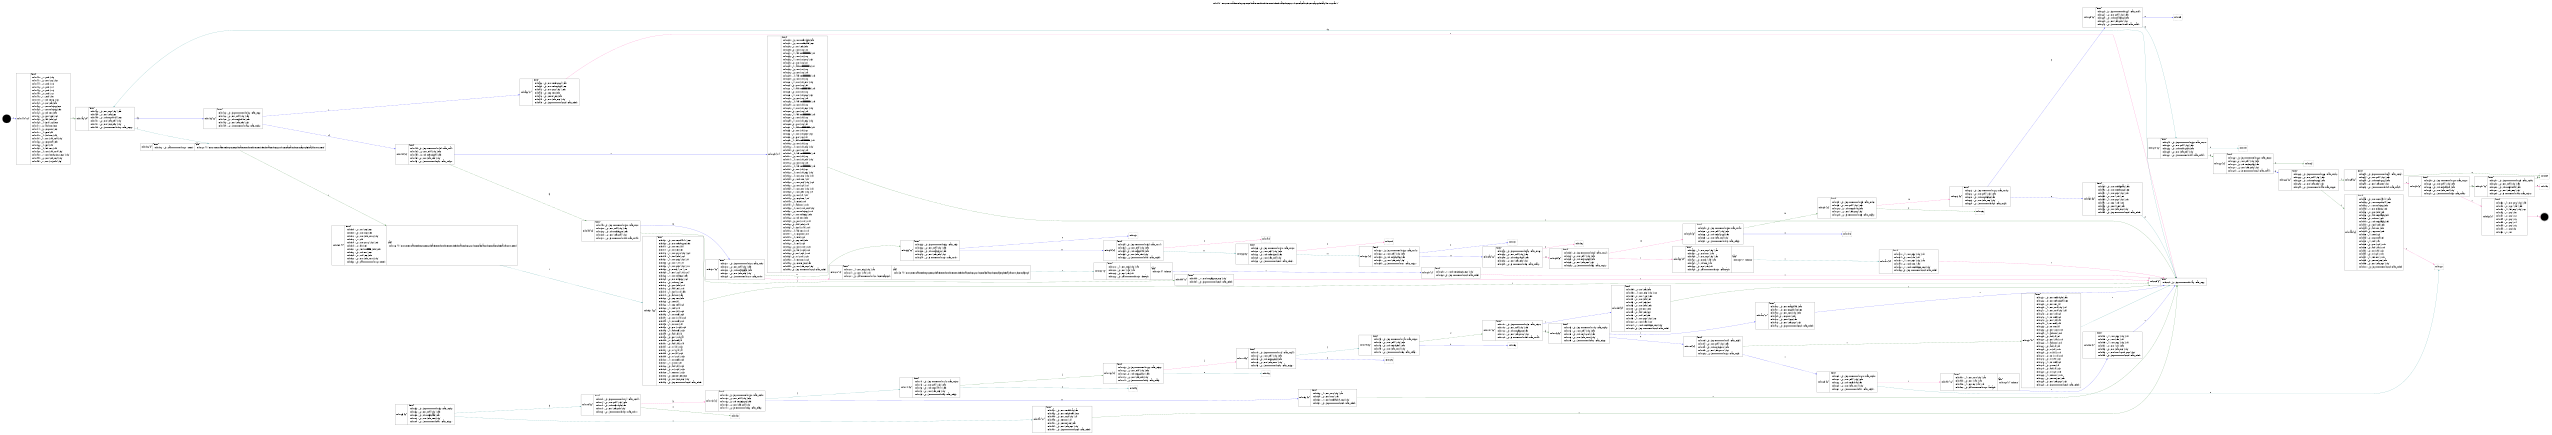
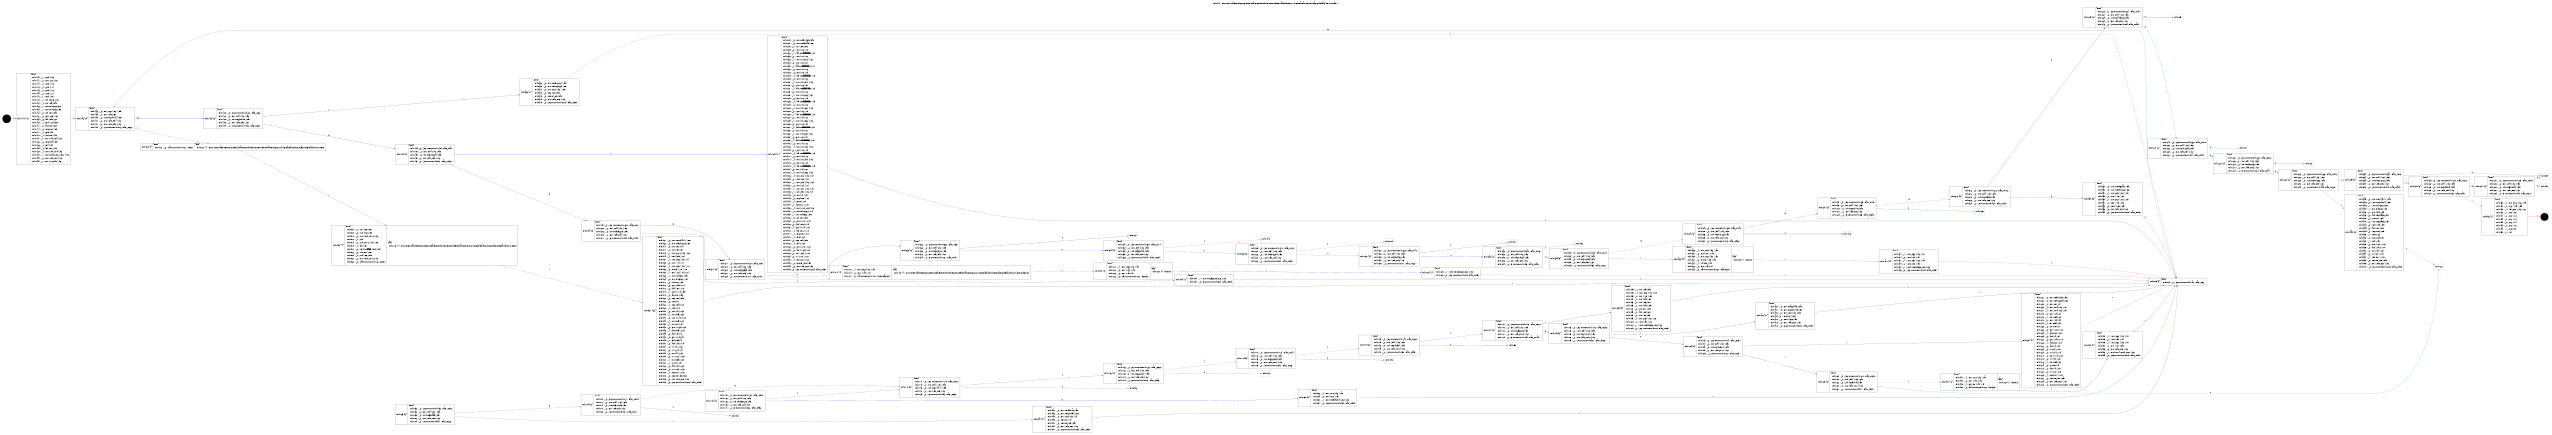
(672, 403) -> (769, 386)
